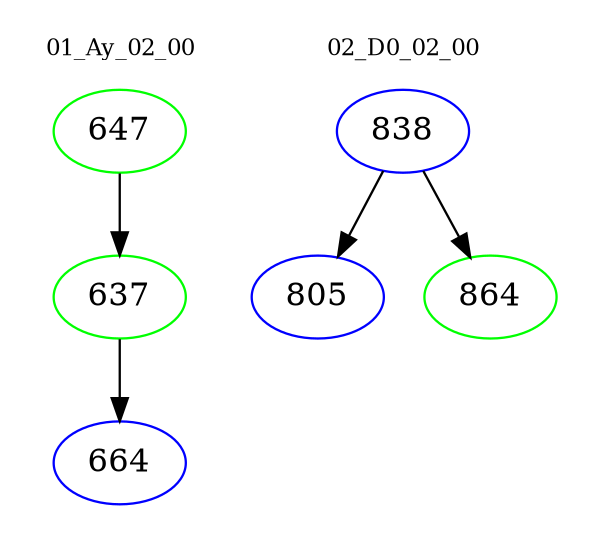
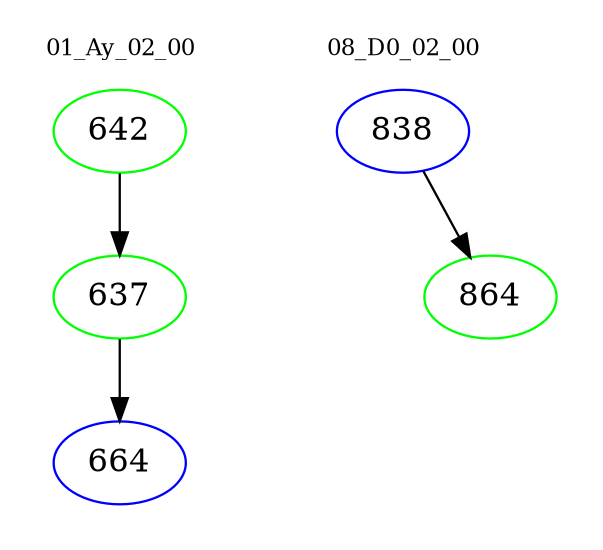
(404, 50) -> (404, 50)
(120, 131) -> (120, 131)
(318, 297) -> none
